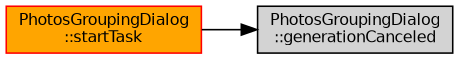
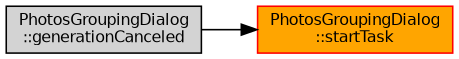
(221, 30) -> (221, 30)
